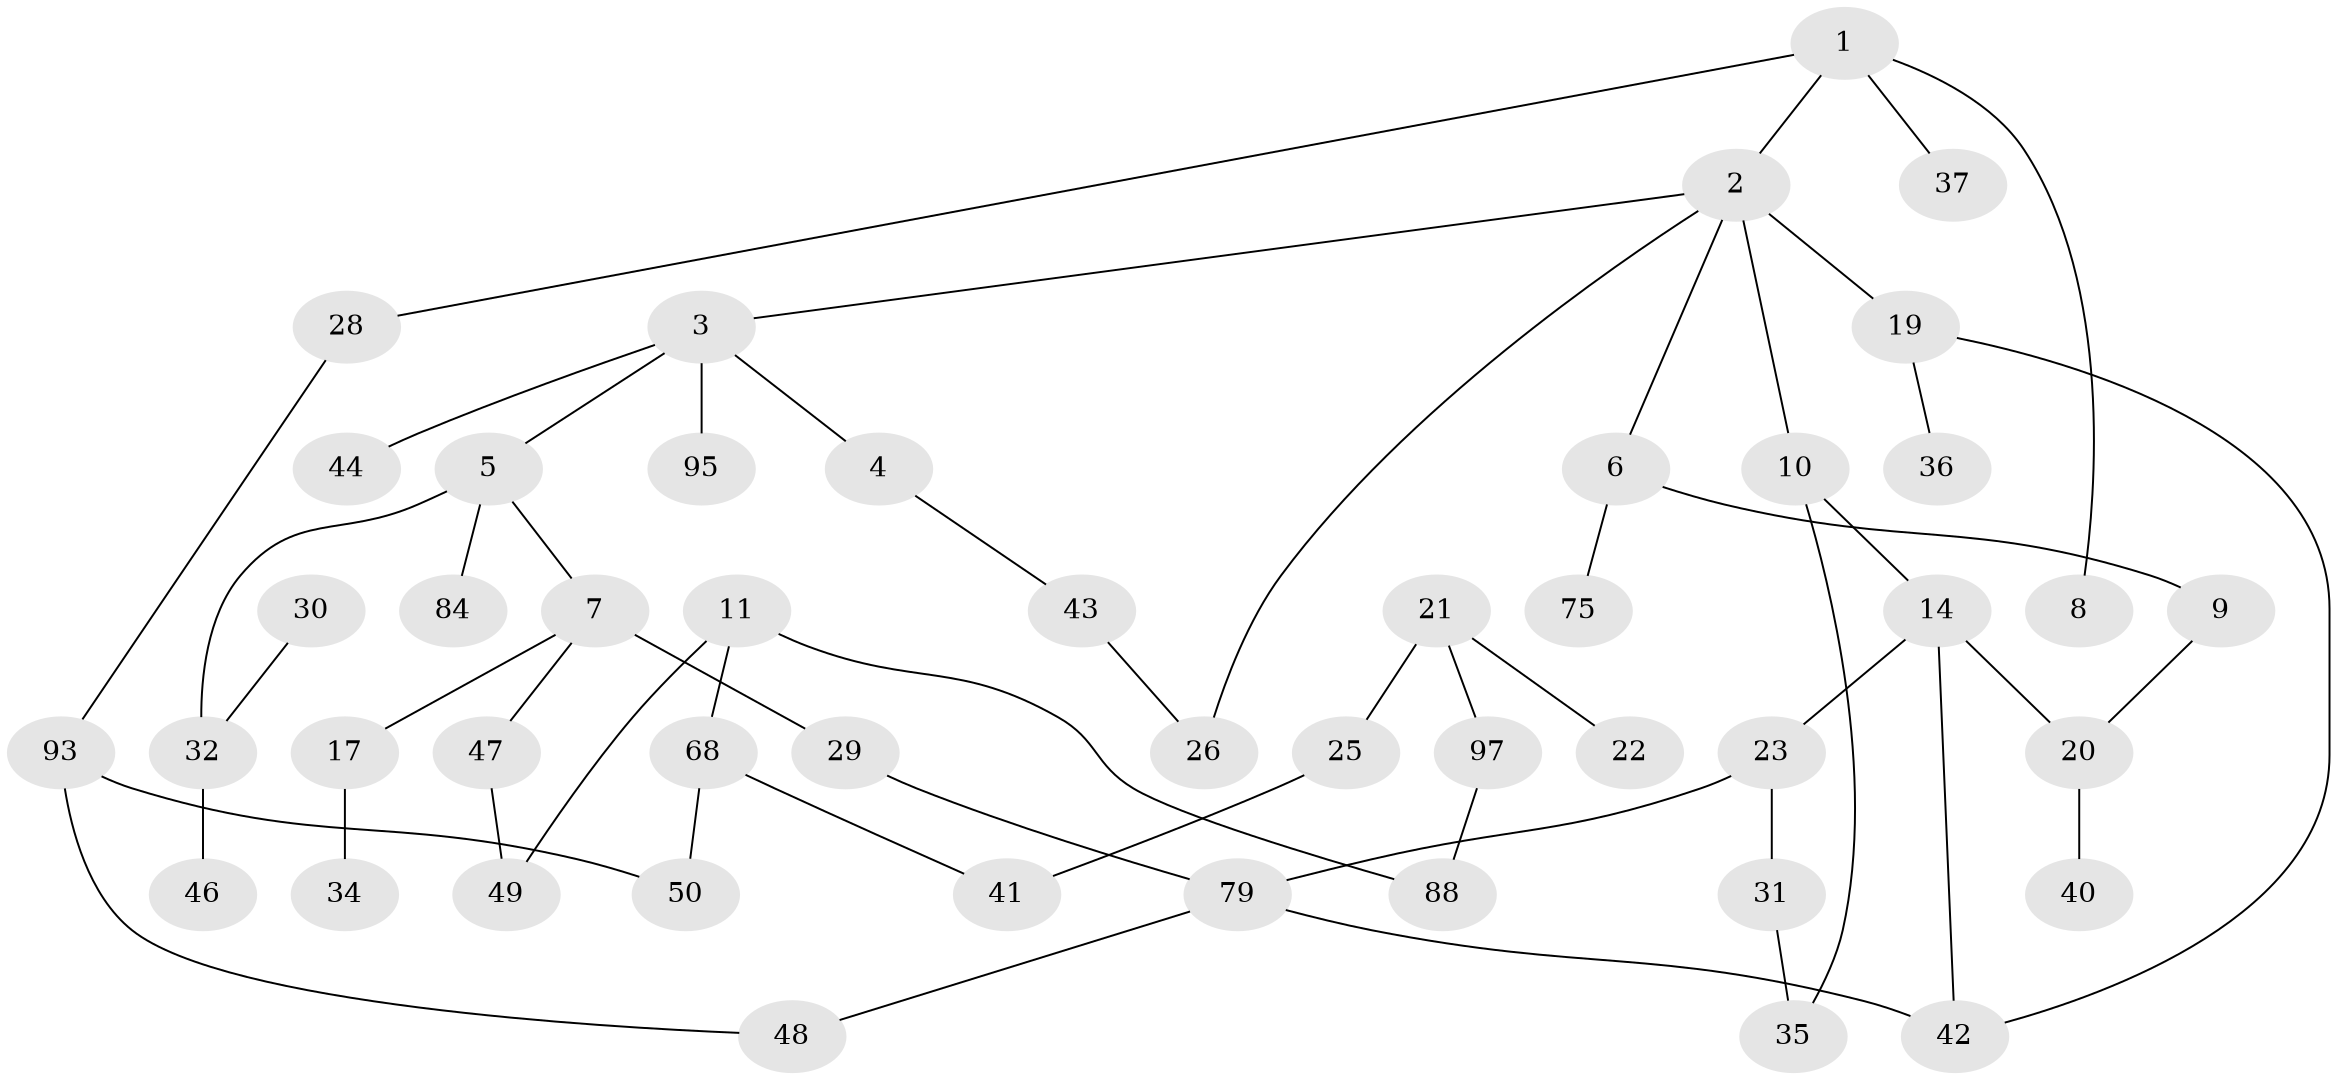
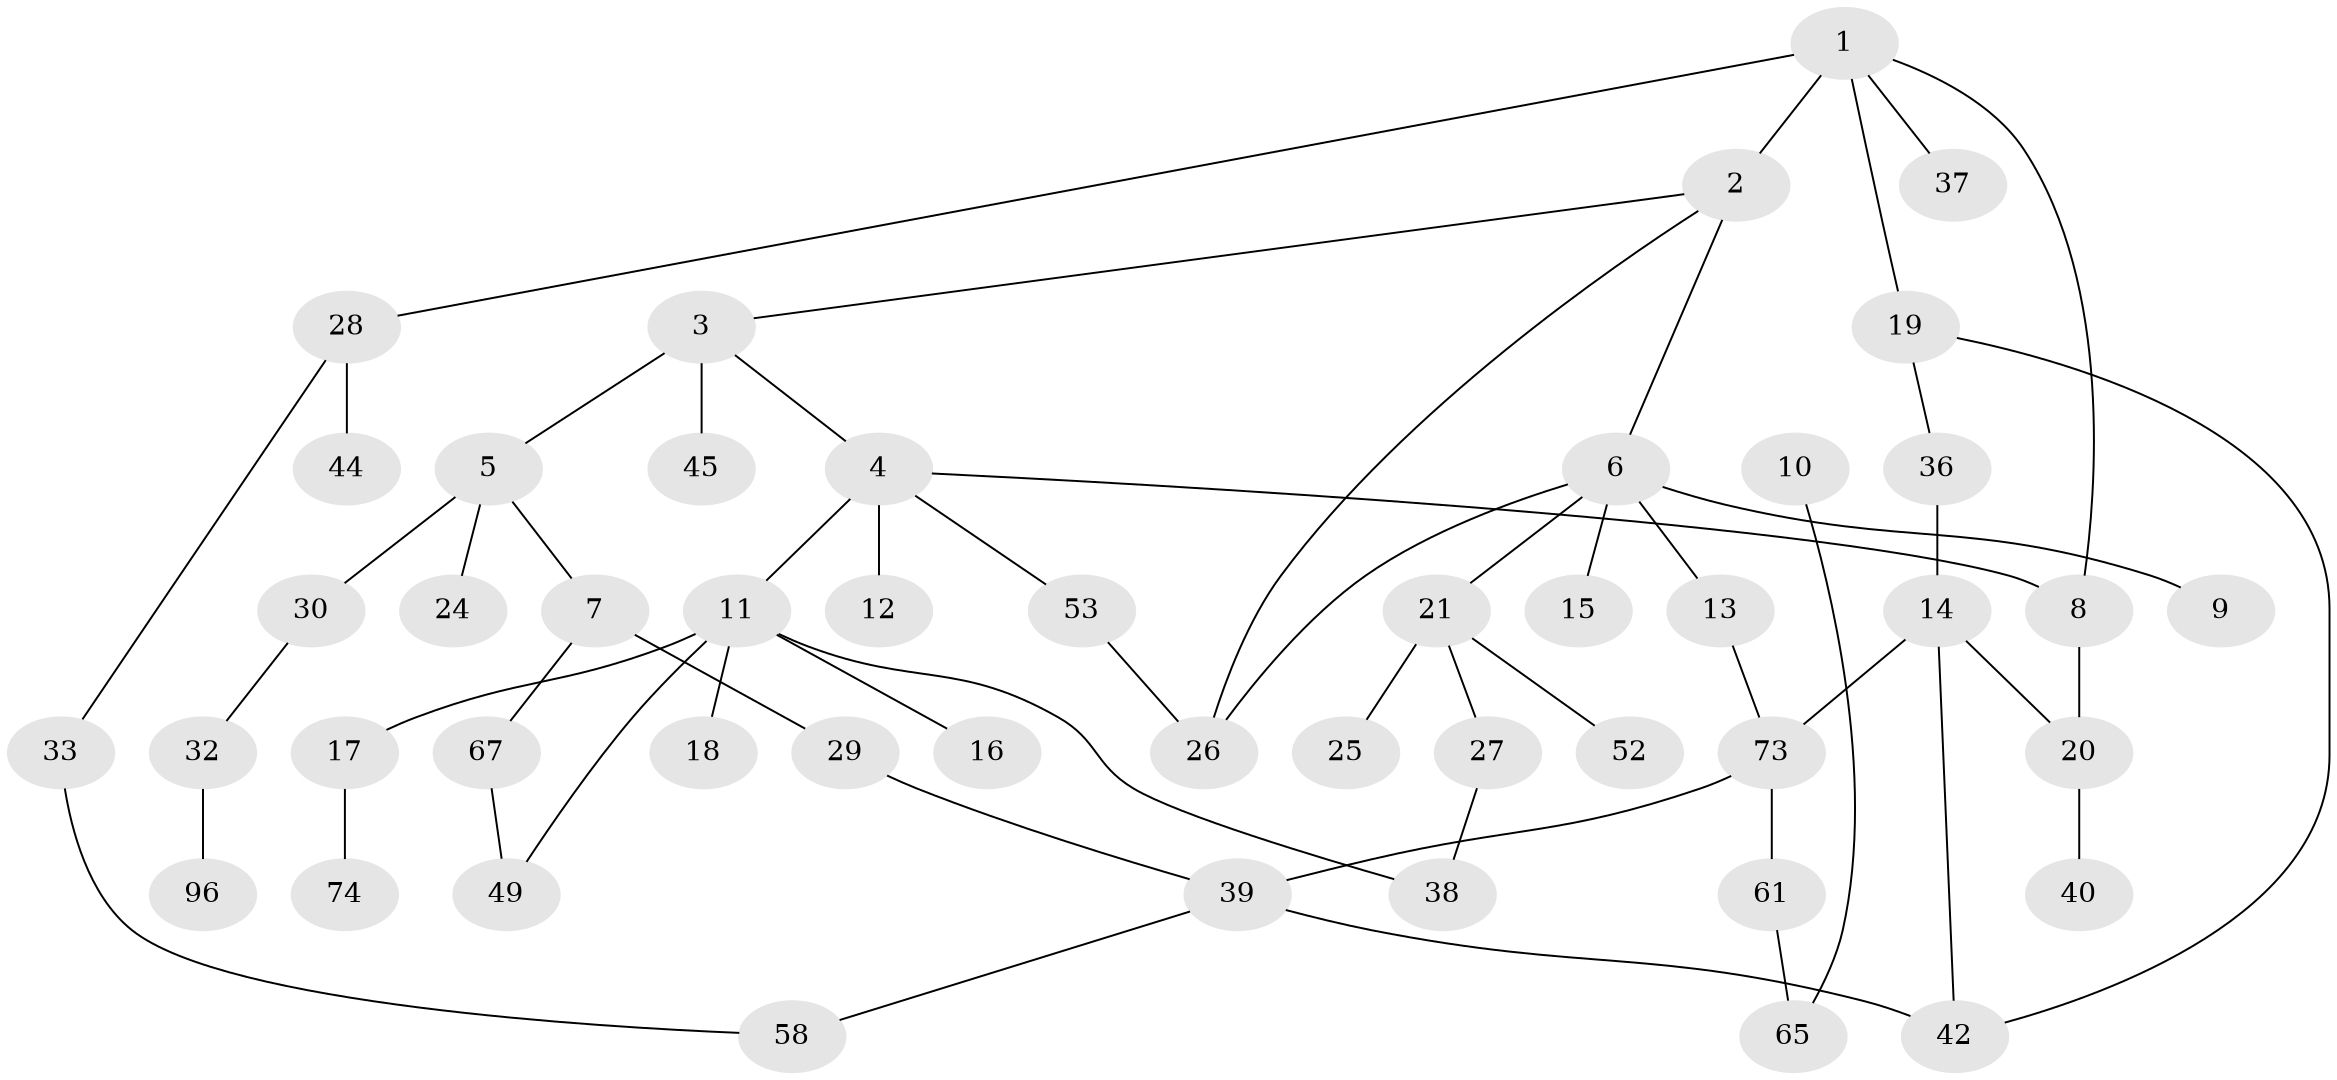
(1821, 256) -> (1874, 185)
(1766, 327) -> none
(521, 393) -> (347, 398)
(702, 469) -> (702, 469)
none -> (1460, 506)
none -> (808, 540)
none -> (1526, 540)
(1868, 542) -> (1937, 547)
(269, 549) -> (400, 540)
none -> (1375, 570)
(453, 611) -> (453, 611)
none -> (879, 611)
(1082, 611) -> (1082, 611)
(1579, 611) -> (1579, 611)
none -> (1721, 611)
(470, 682) -> (565, 677)
(2150, 682) -> (2079, 682)
(61, 753) -> (61, 753)
(487, 753) -> (487, 753)
(704, 753) -> (704, 753)
none -> (987, 753)
(1488, 753) -> (1488, 753)
(1630, 753) -> (1630, 753)
(1772, 753) -> (1772, 753)
(203, 895) -> (203, 895)
(345, 895) -> (345, 895)
(686, 895) -> none
(1007, 895) -> none
(1238, 895) -> (1238, 895)
(1443, 895) -> (1443, 895)
(1772, 895) -> (1772, 895)
(792, 1037) -> (792, 1037)
(1793, 1037) -> (1793, 1037)
